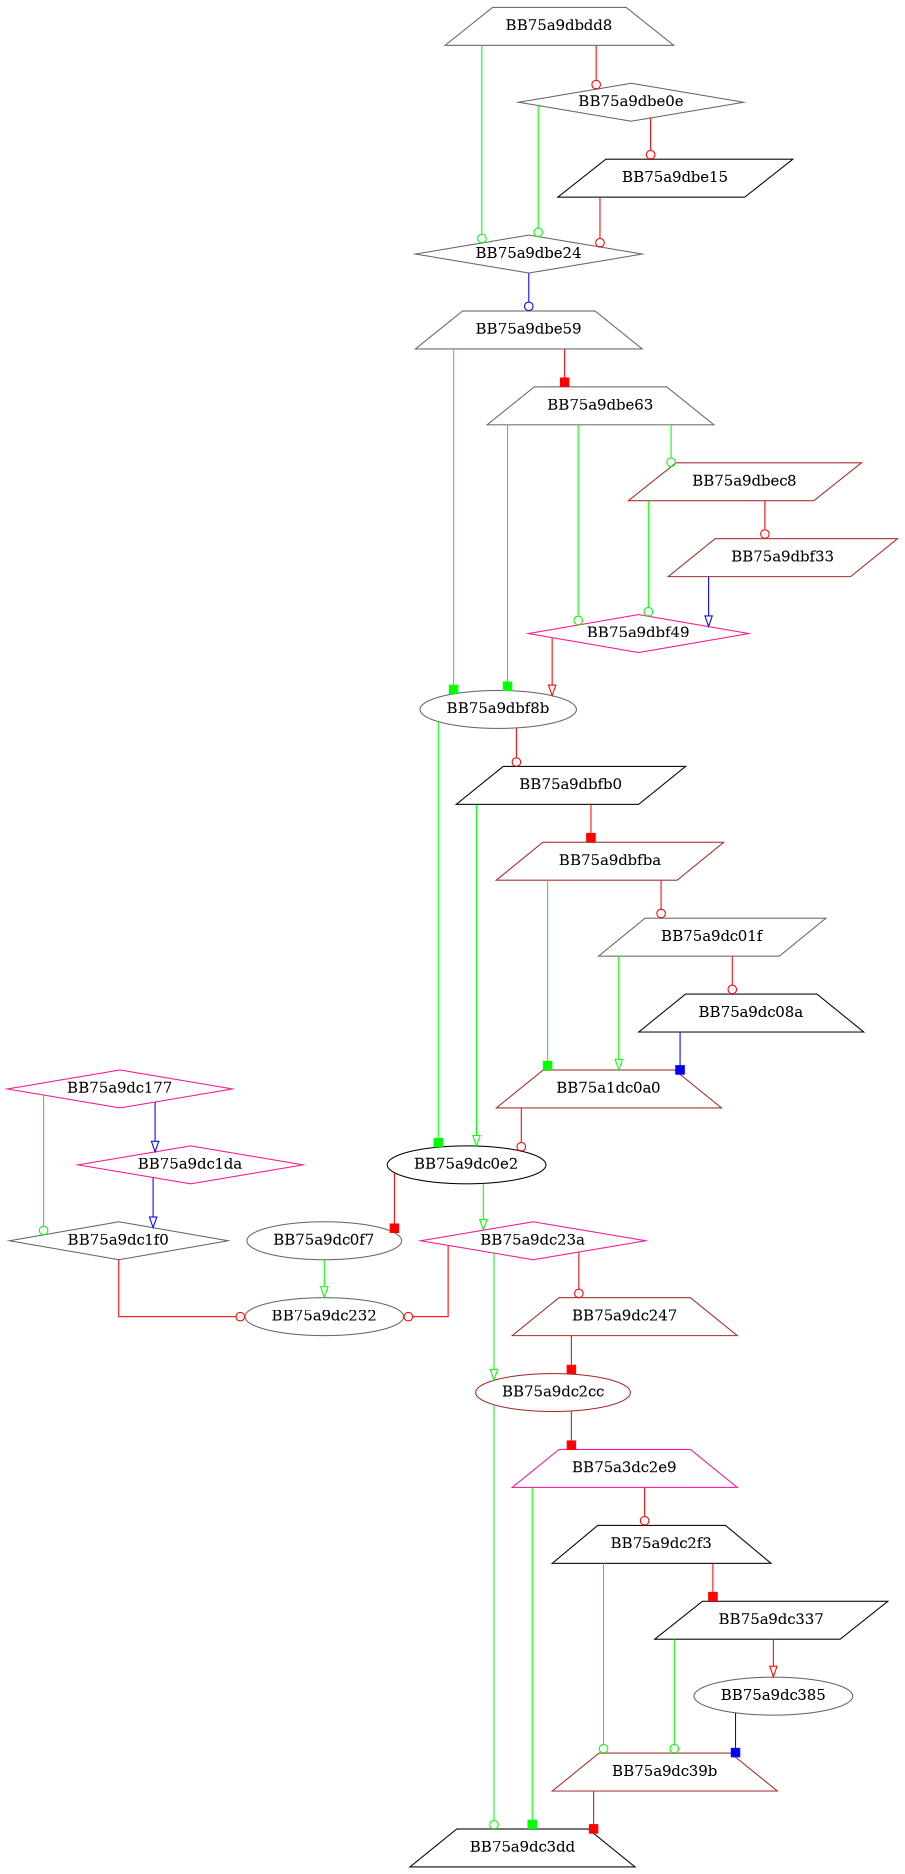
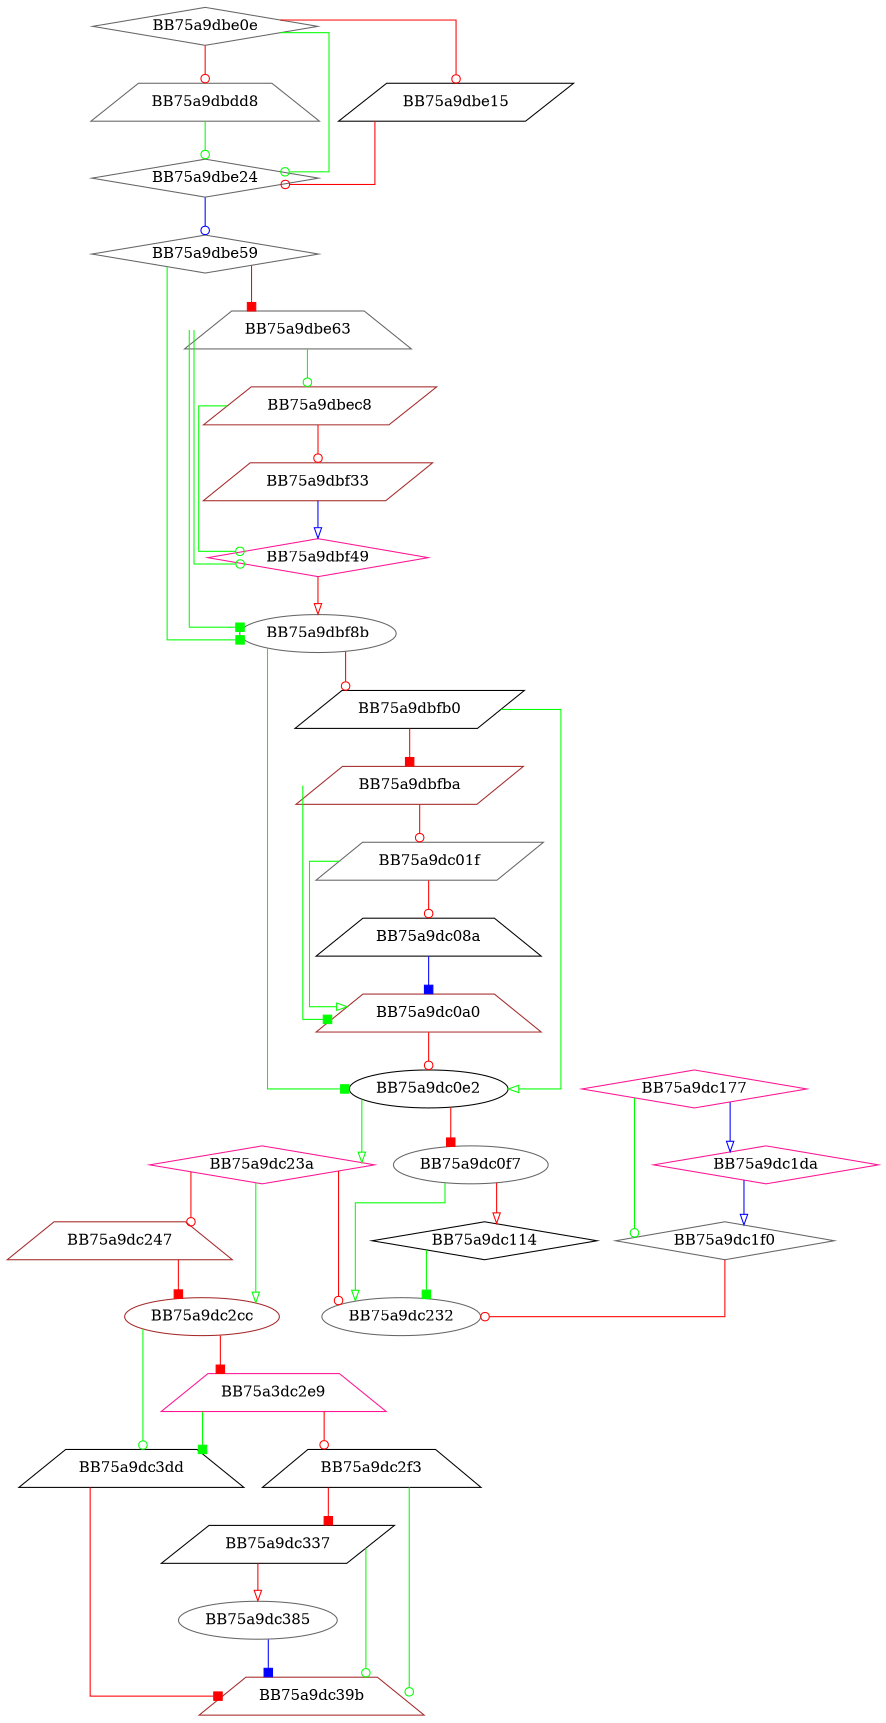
(596, 63) -> (205, 60)
(529, 330) -> (205, 254)
(609, 1089) -> (429, 1013)
none -> (485, 1241)
(594, 1807) -> (90, 1653)
